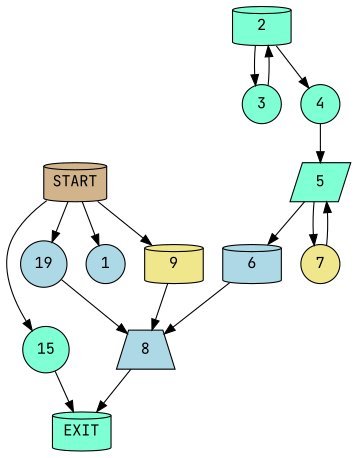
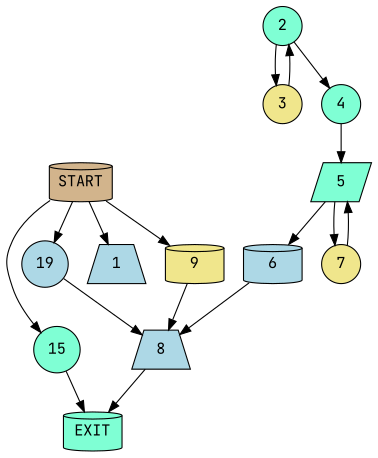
(262, 26) -> (283, 26)
(262, 104) -> (283, 104)
(106, 264) -> (117, 264)
